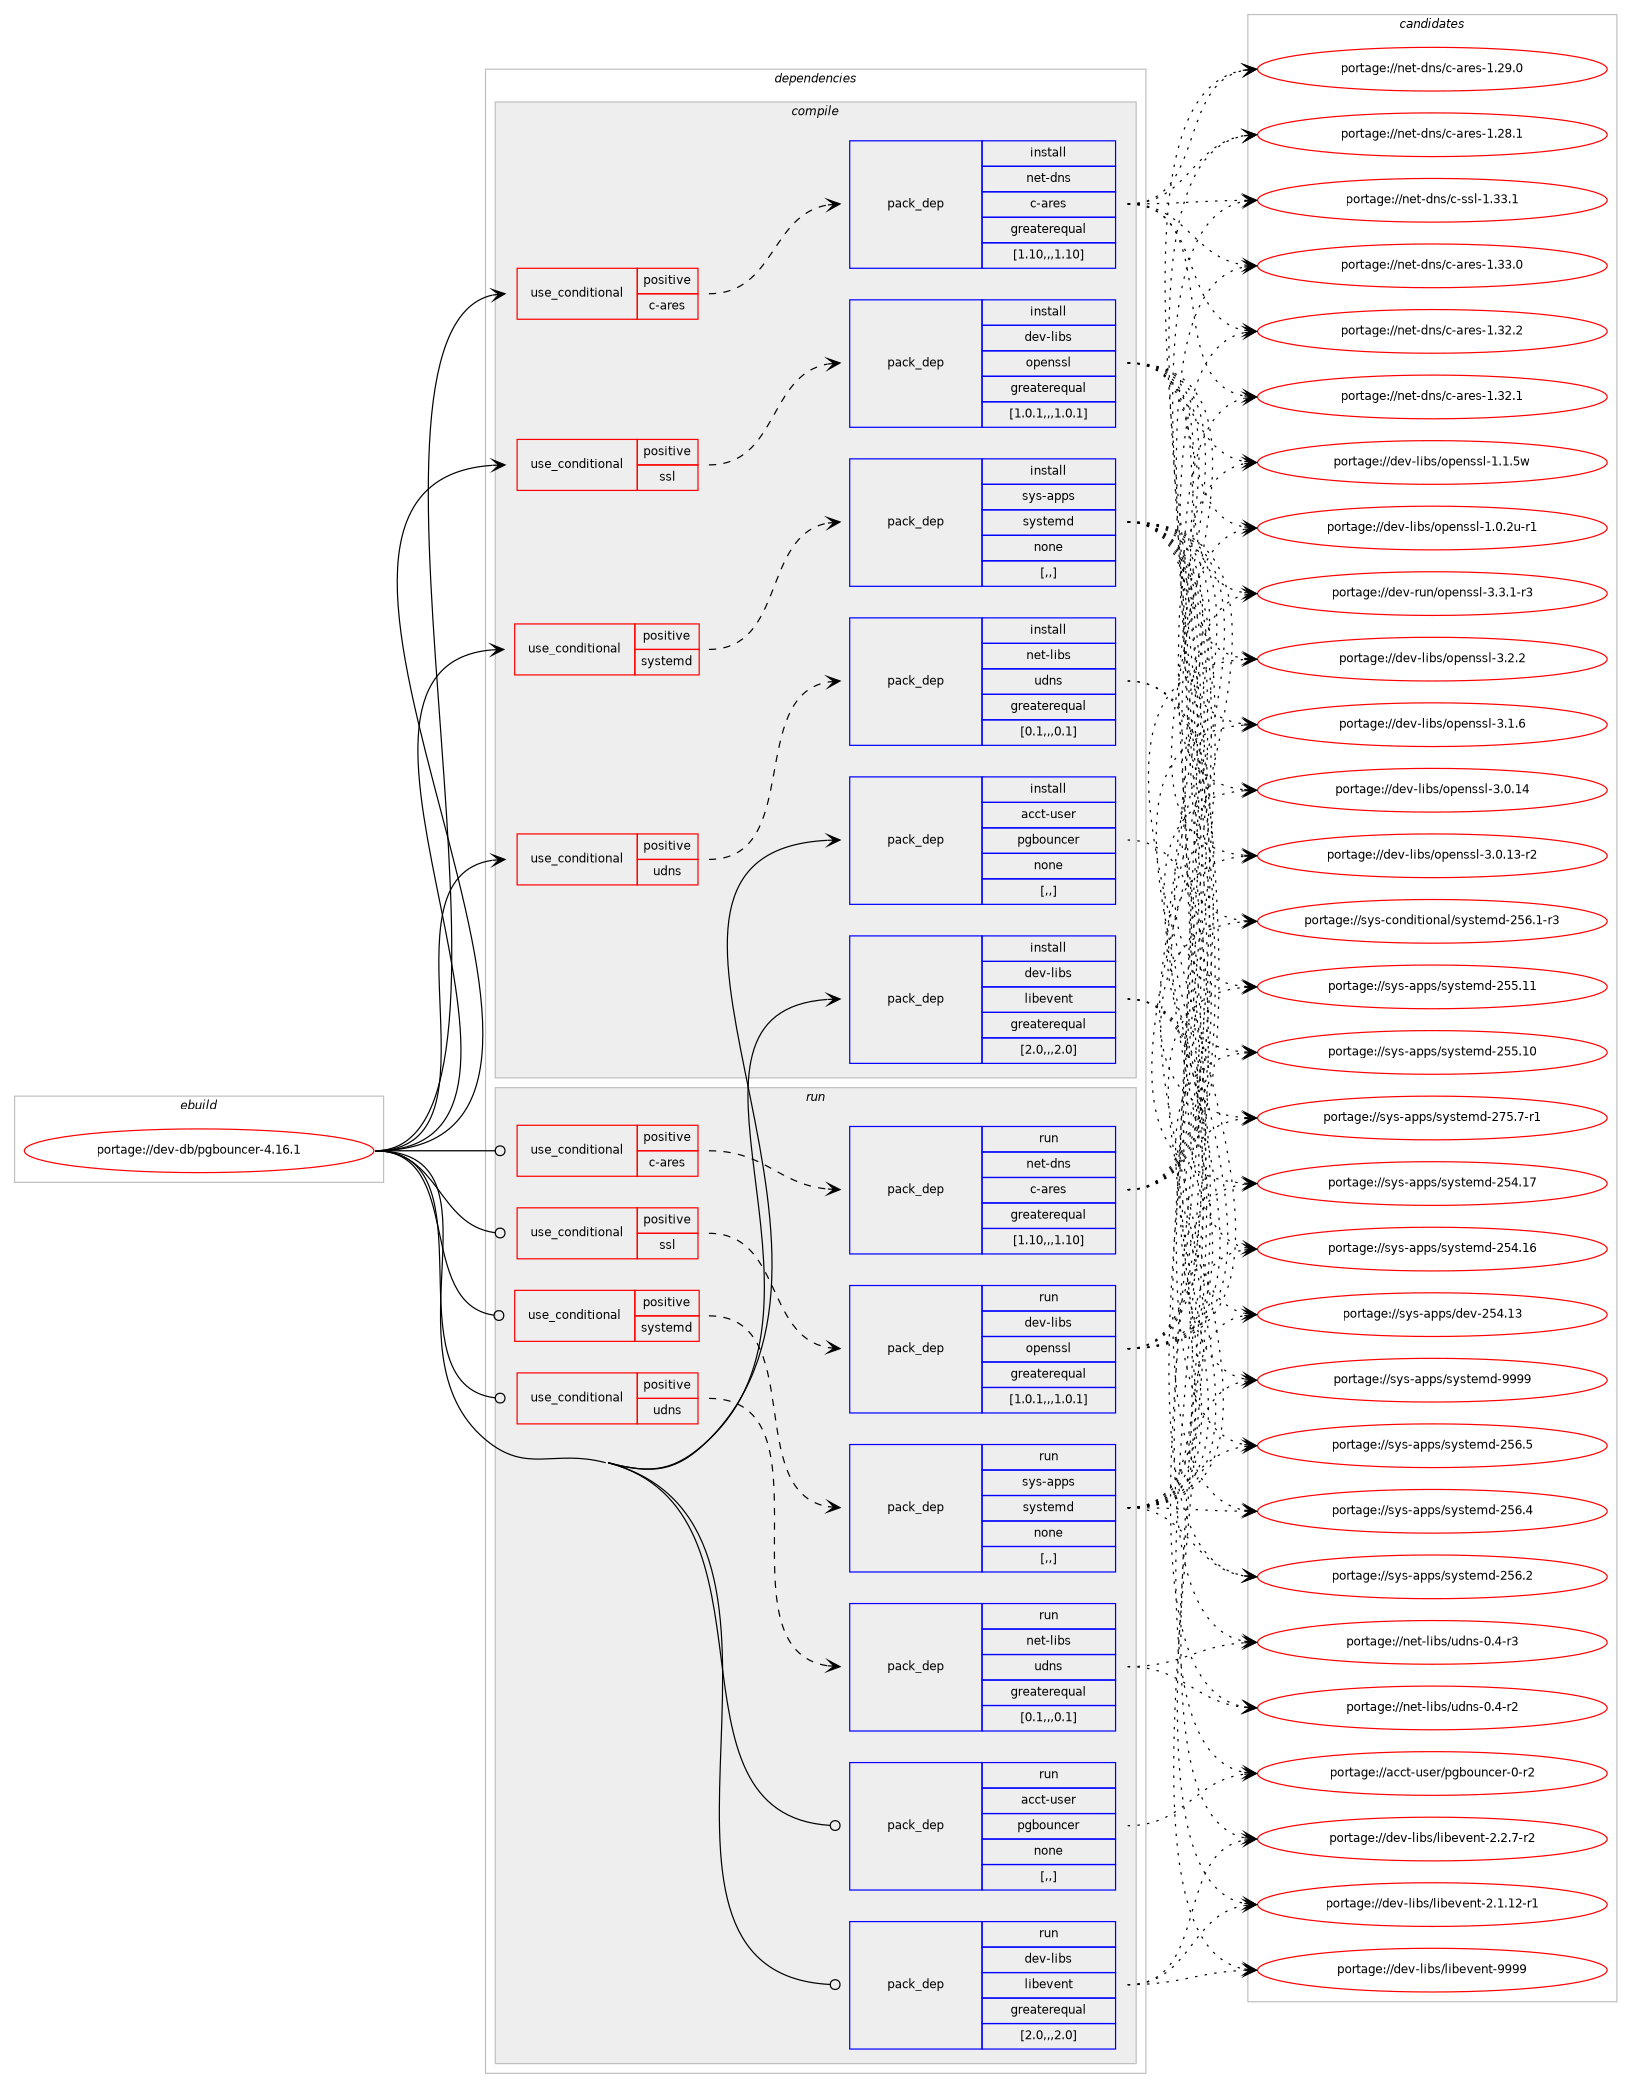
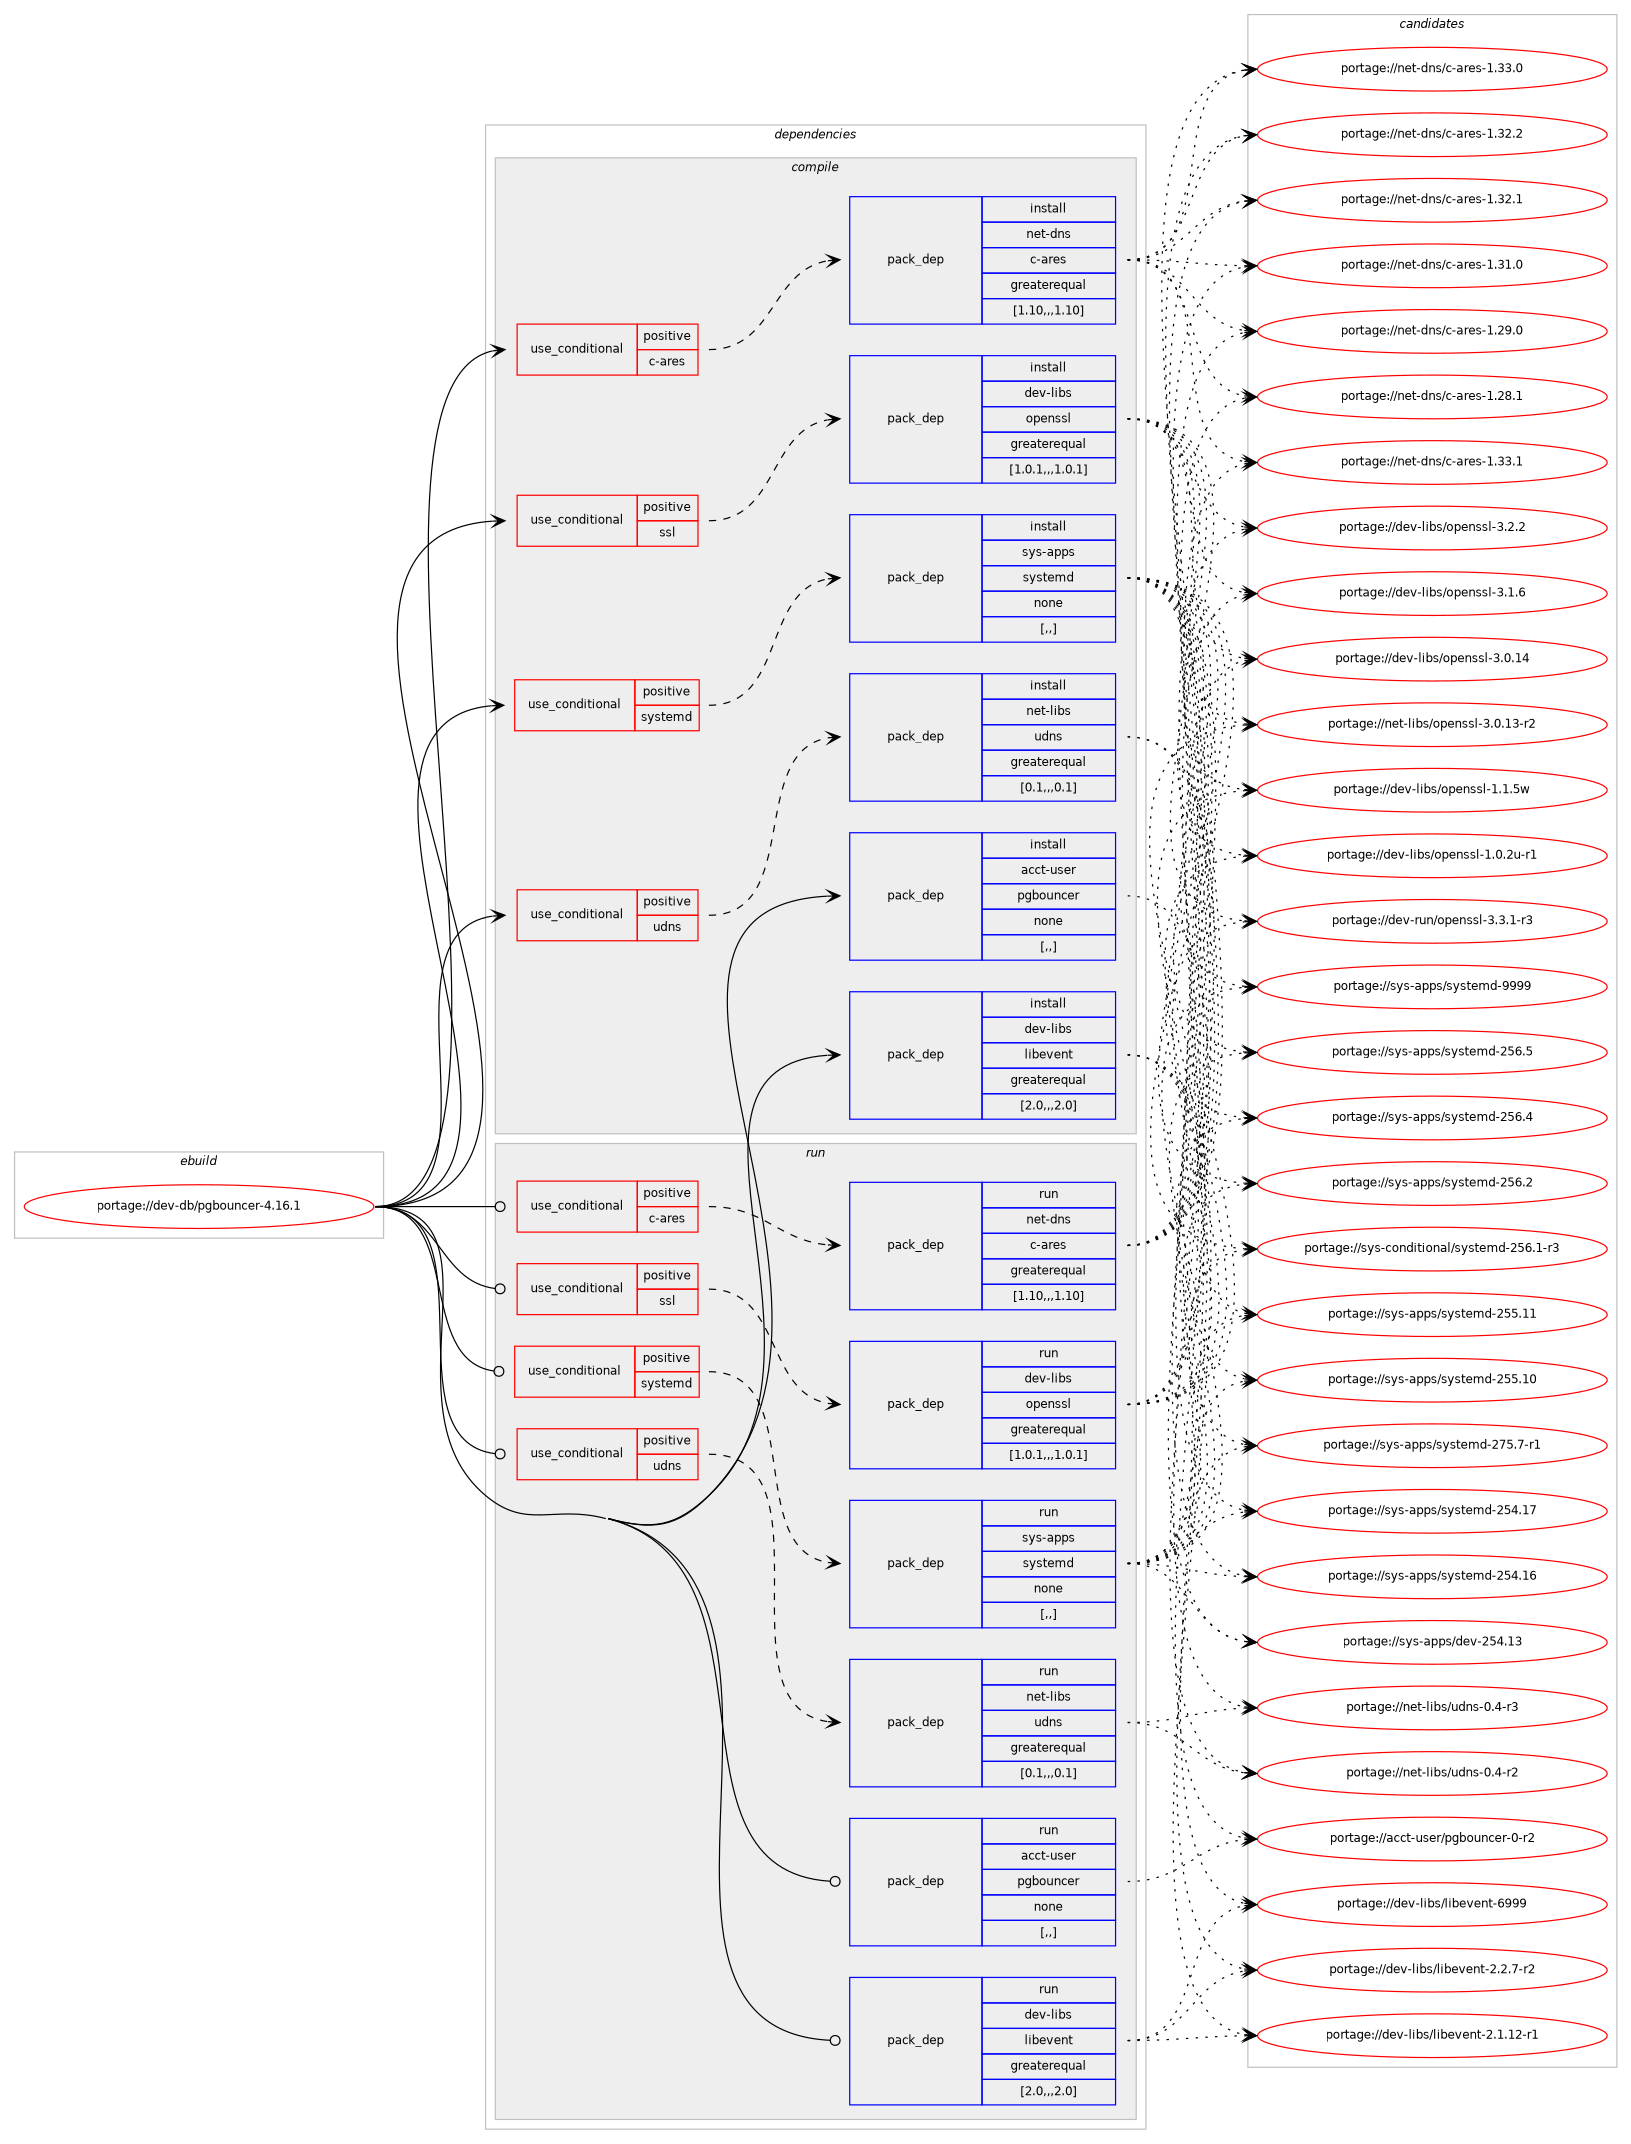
(1432, 200) -> (1432, 462)
none -> (1432, 266)
(1432, 856) -> (1432, 725)
(1432, 1970) -> (1432, 1905)
